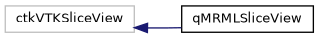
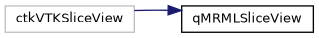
(165, 28) -> (151, 10)
